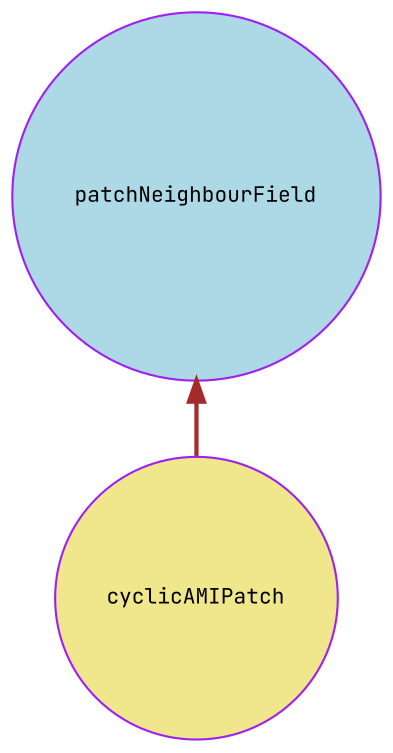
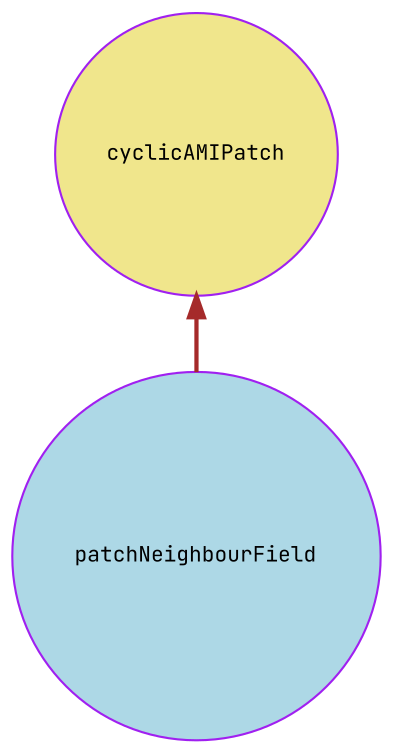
(196, 429) -> (196, 345)
